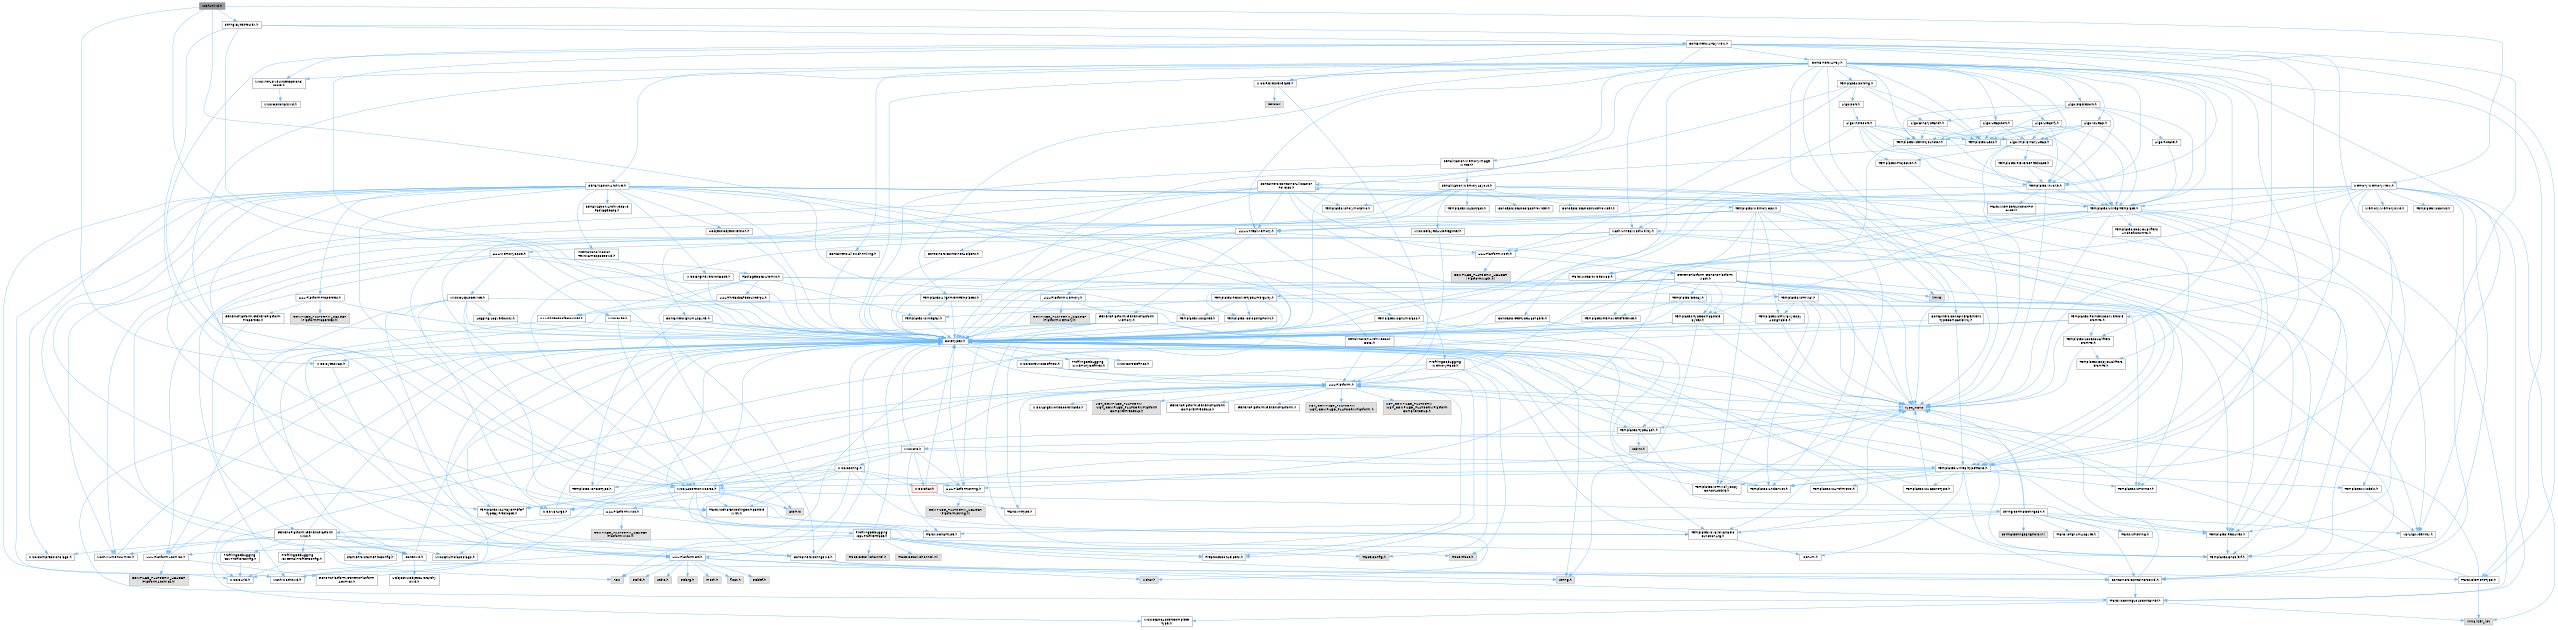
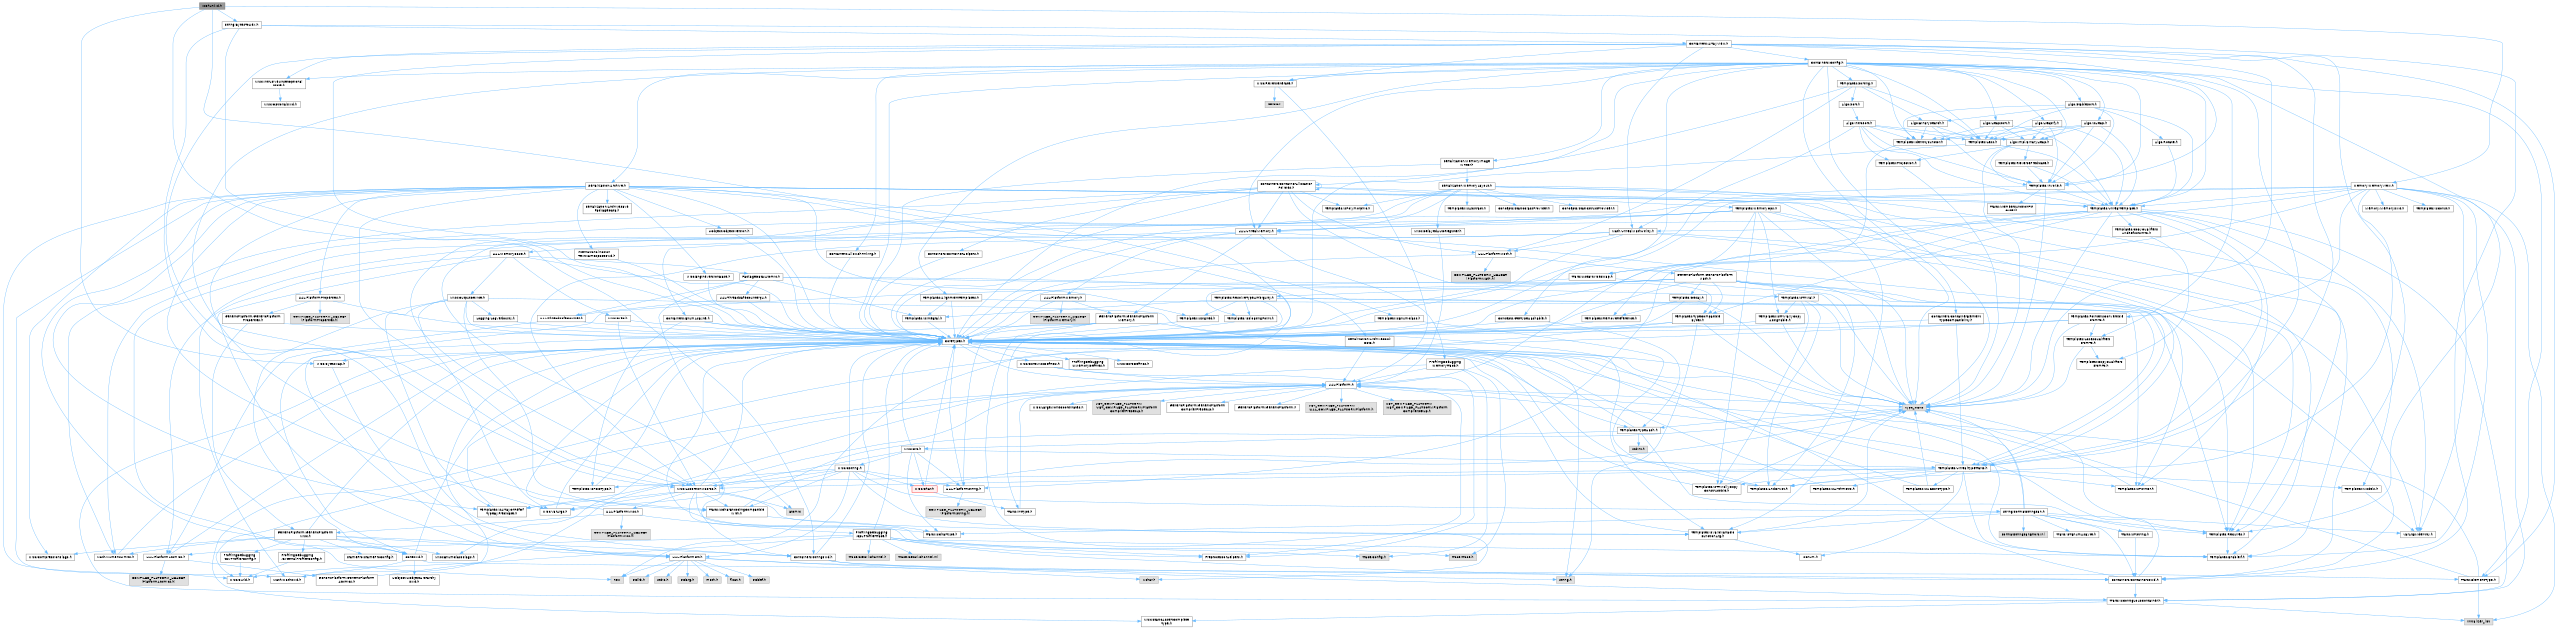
(1827, 63) -> (1827, 63)
(1937, 298) -> none
none -> (1827, 305)
(1341, 408) -> (1341, 408)
(1358, 503) -> (1423, 507)
none -> (2135, 553)
